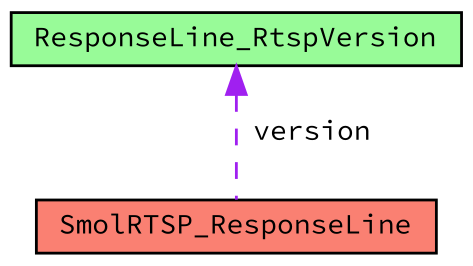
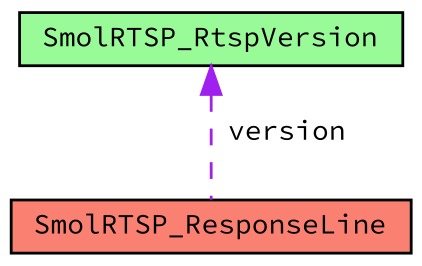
(236, 39) -> (211, 39)
